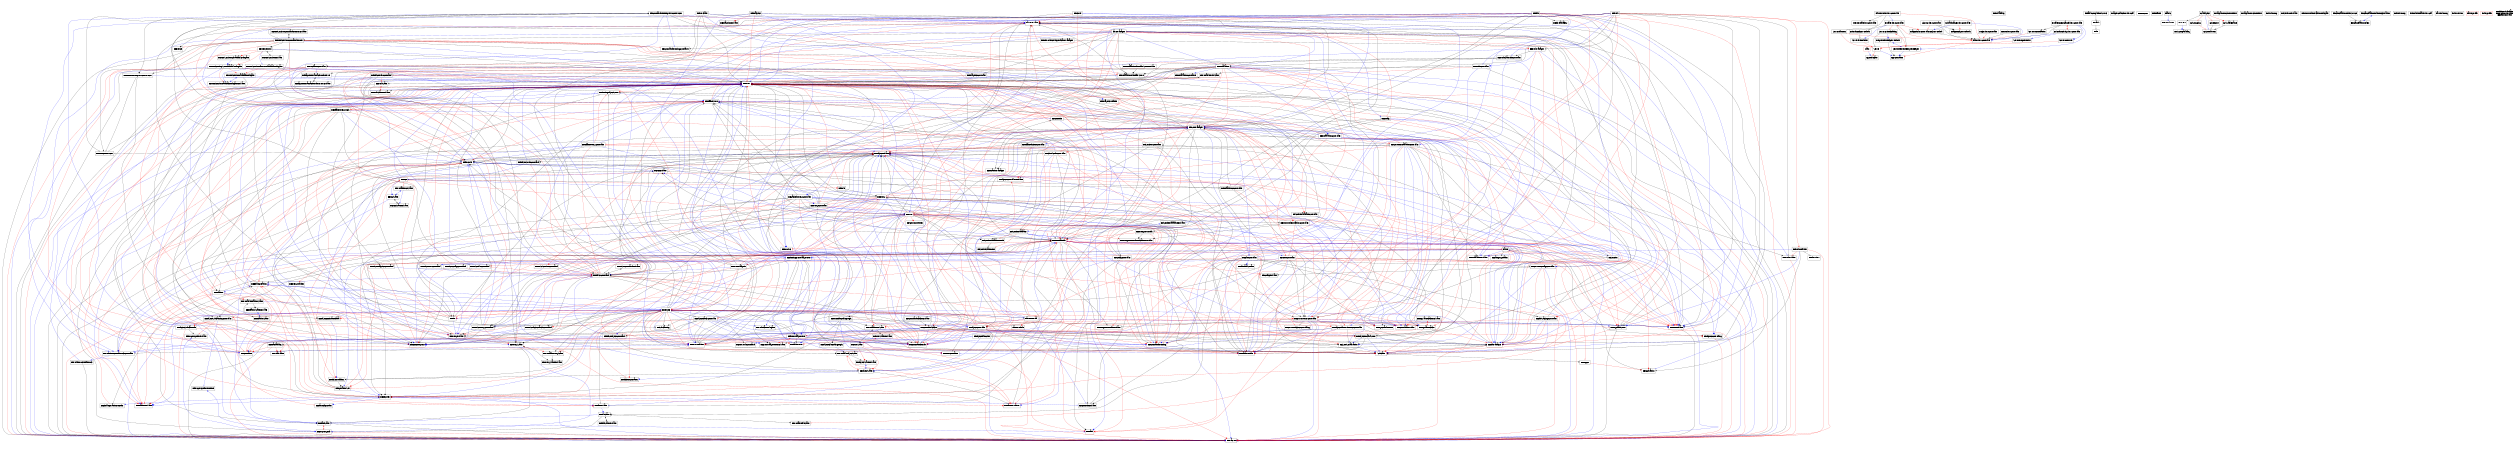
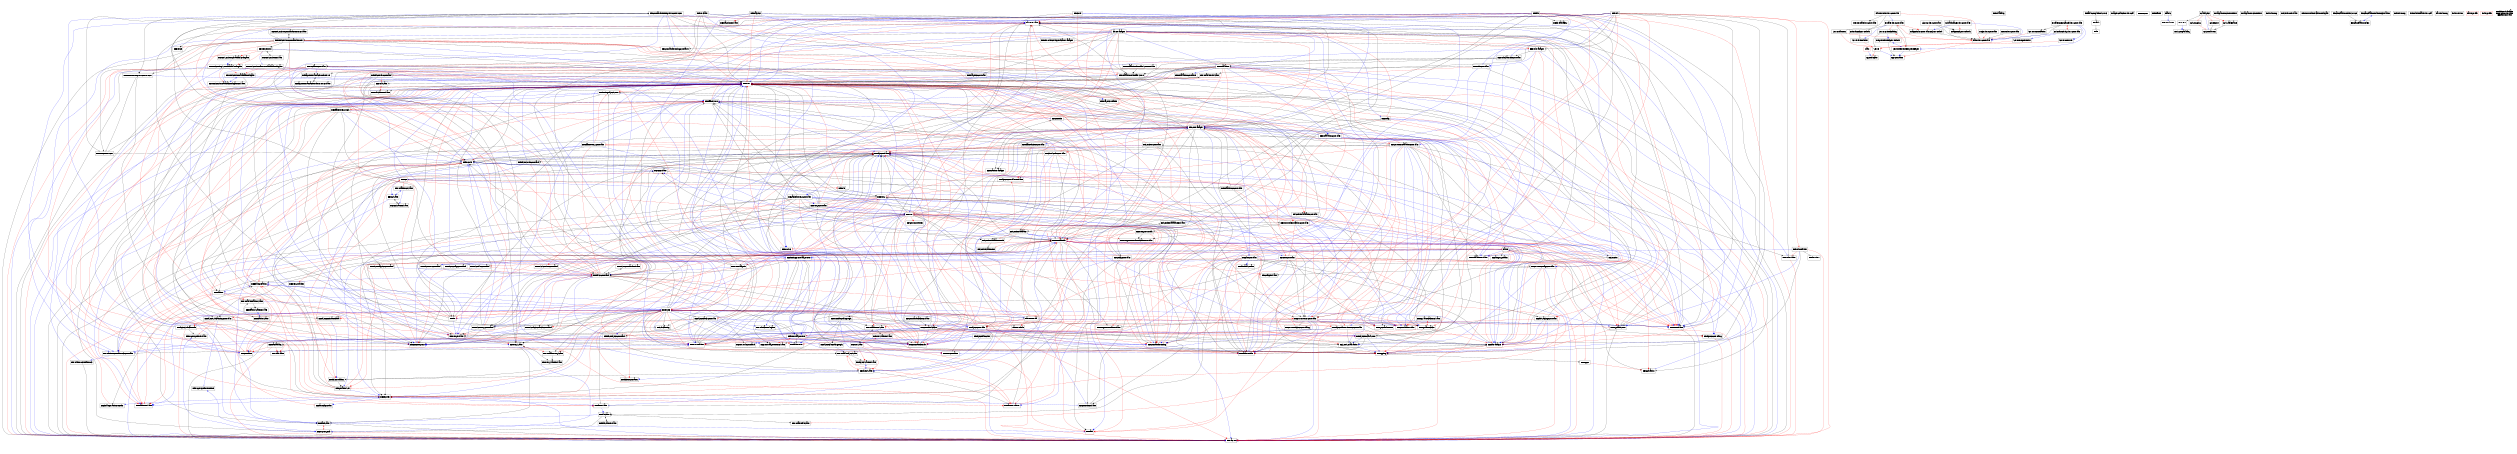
(838, 96) -> (697, 49)
(1097, 227) -> (1097, 227)
(1146, 333) -> (1146, 333)
(1381, 354) -> (1381, 354)
